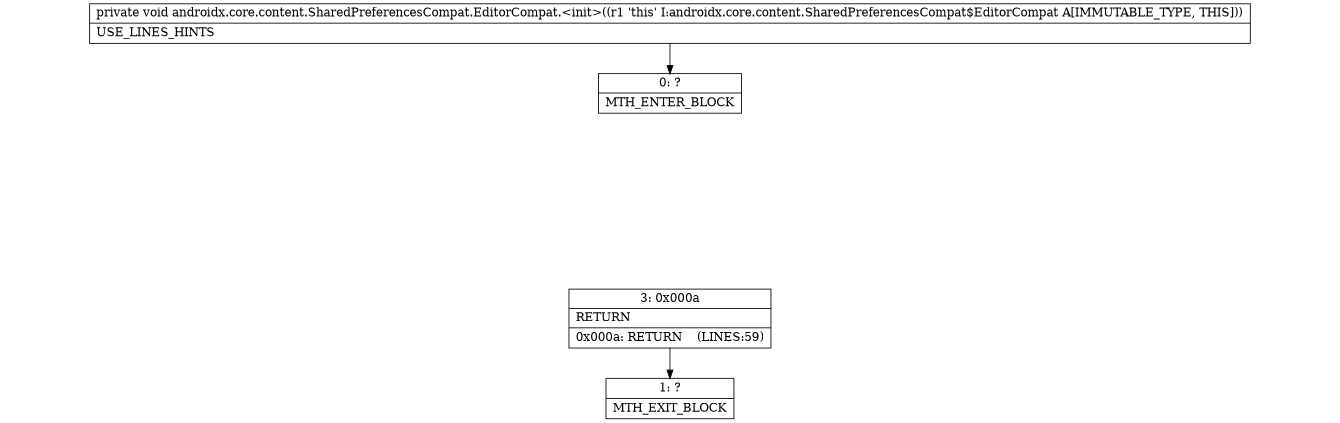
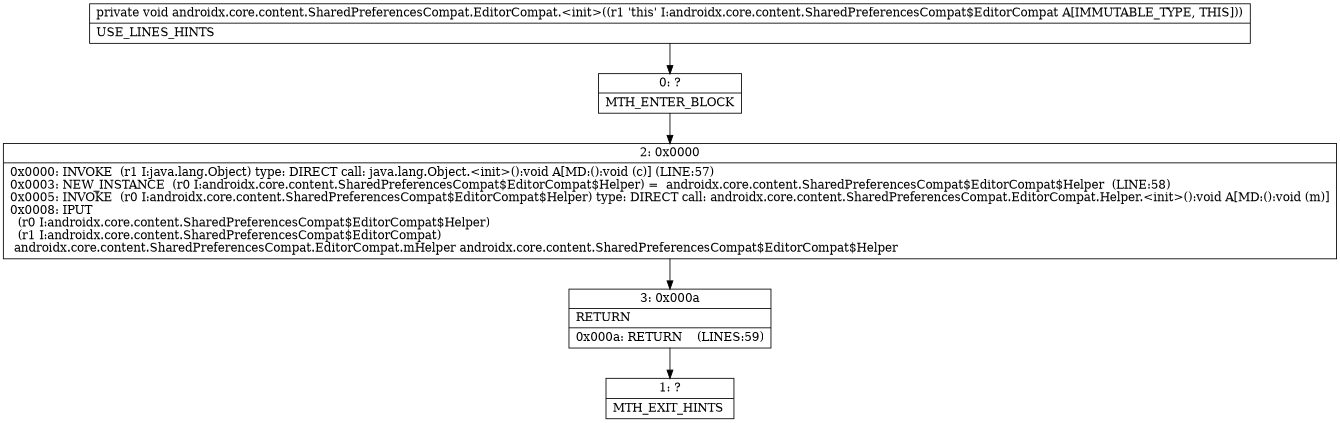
none -> (670, 201)
(670, 408) -> (668, 408)
